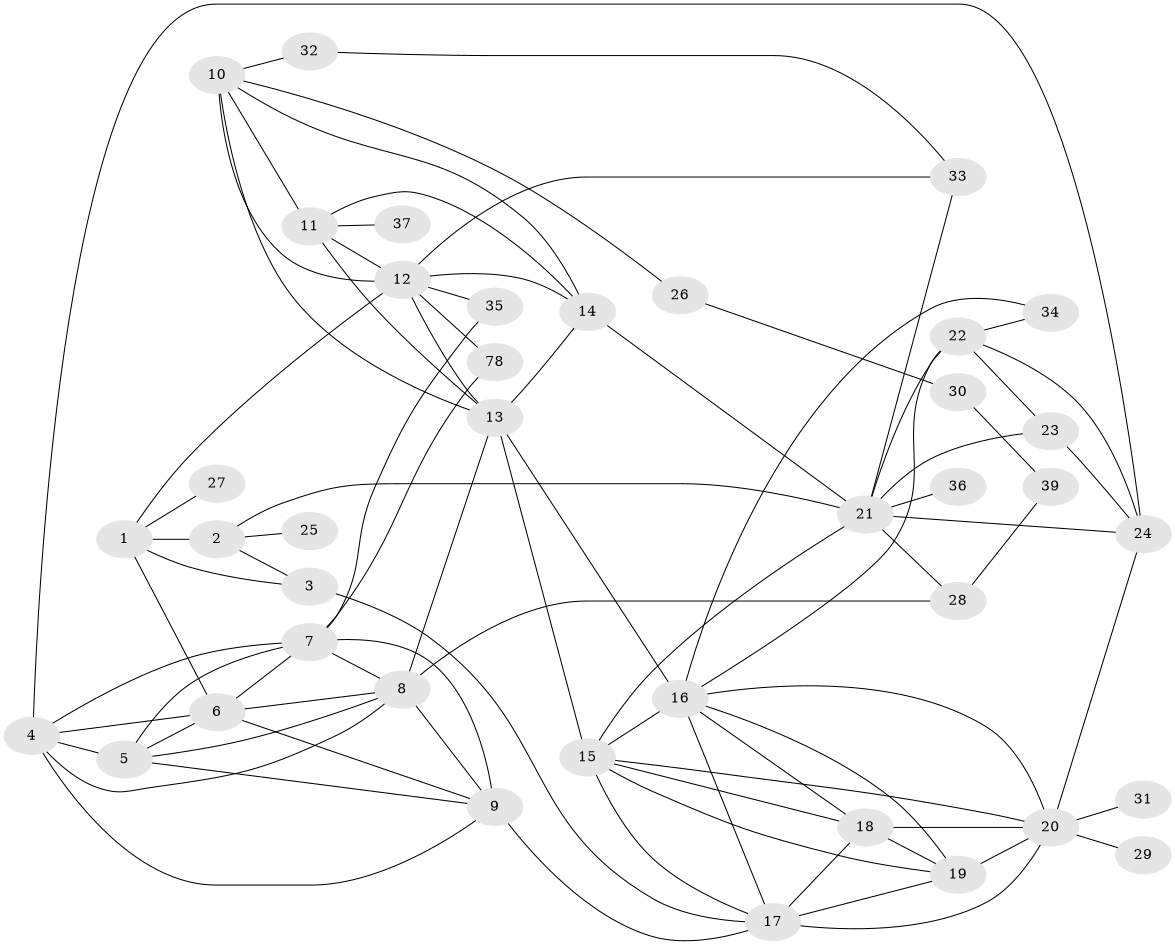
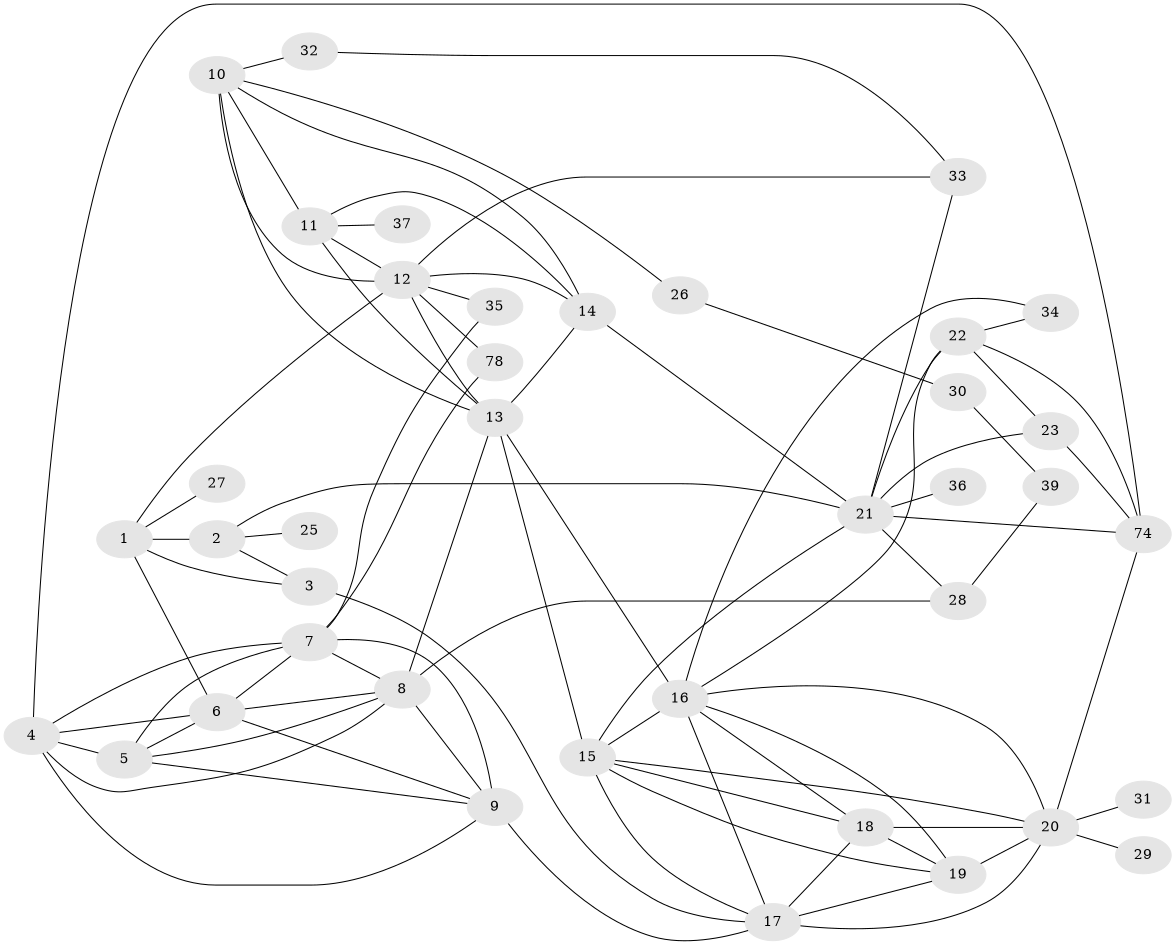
(1143, 534) -> (1143, 534)
